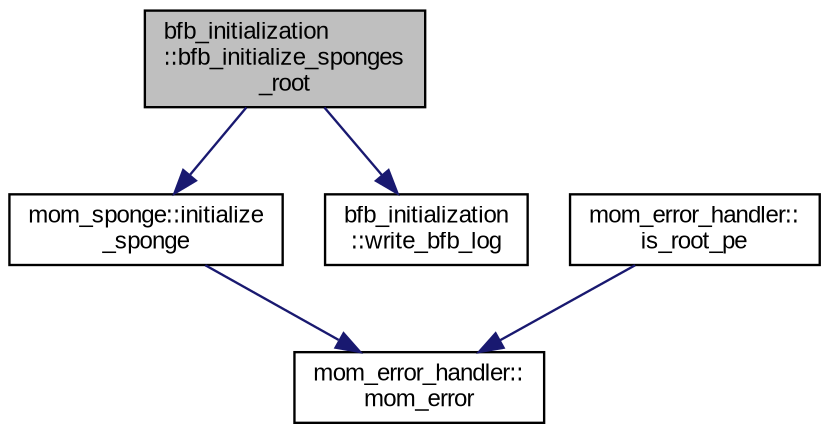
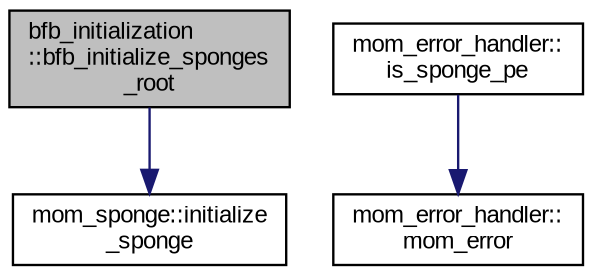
(426, 230) -> none
(695, 230) -> (458, 59)
(272, 303) -> none
